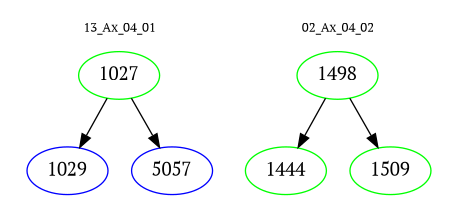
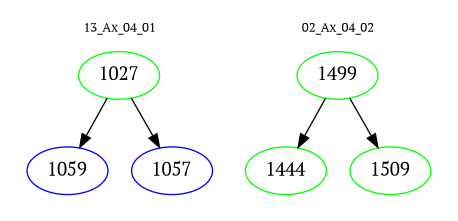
(338, 75) -> (338, 75)
(68, 171) -> (68, 171)
(172, 171) -> (172, 171)
